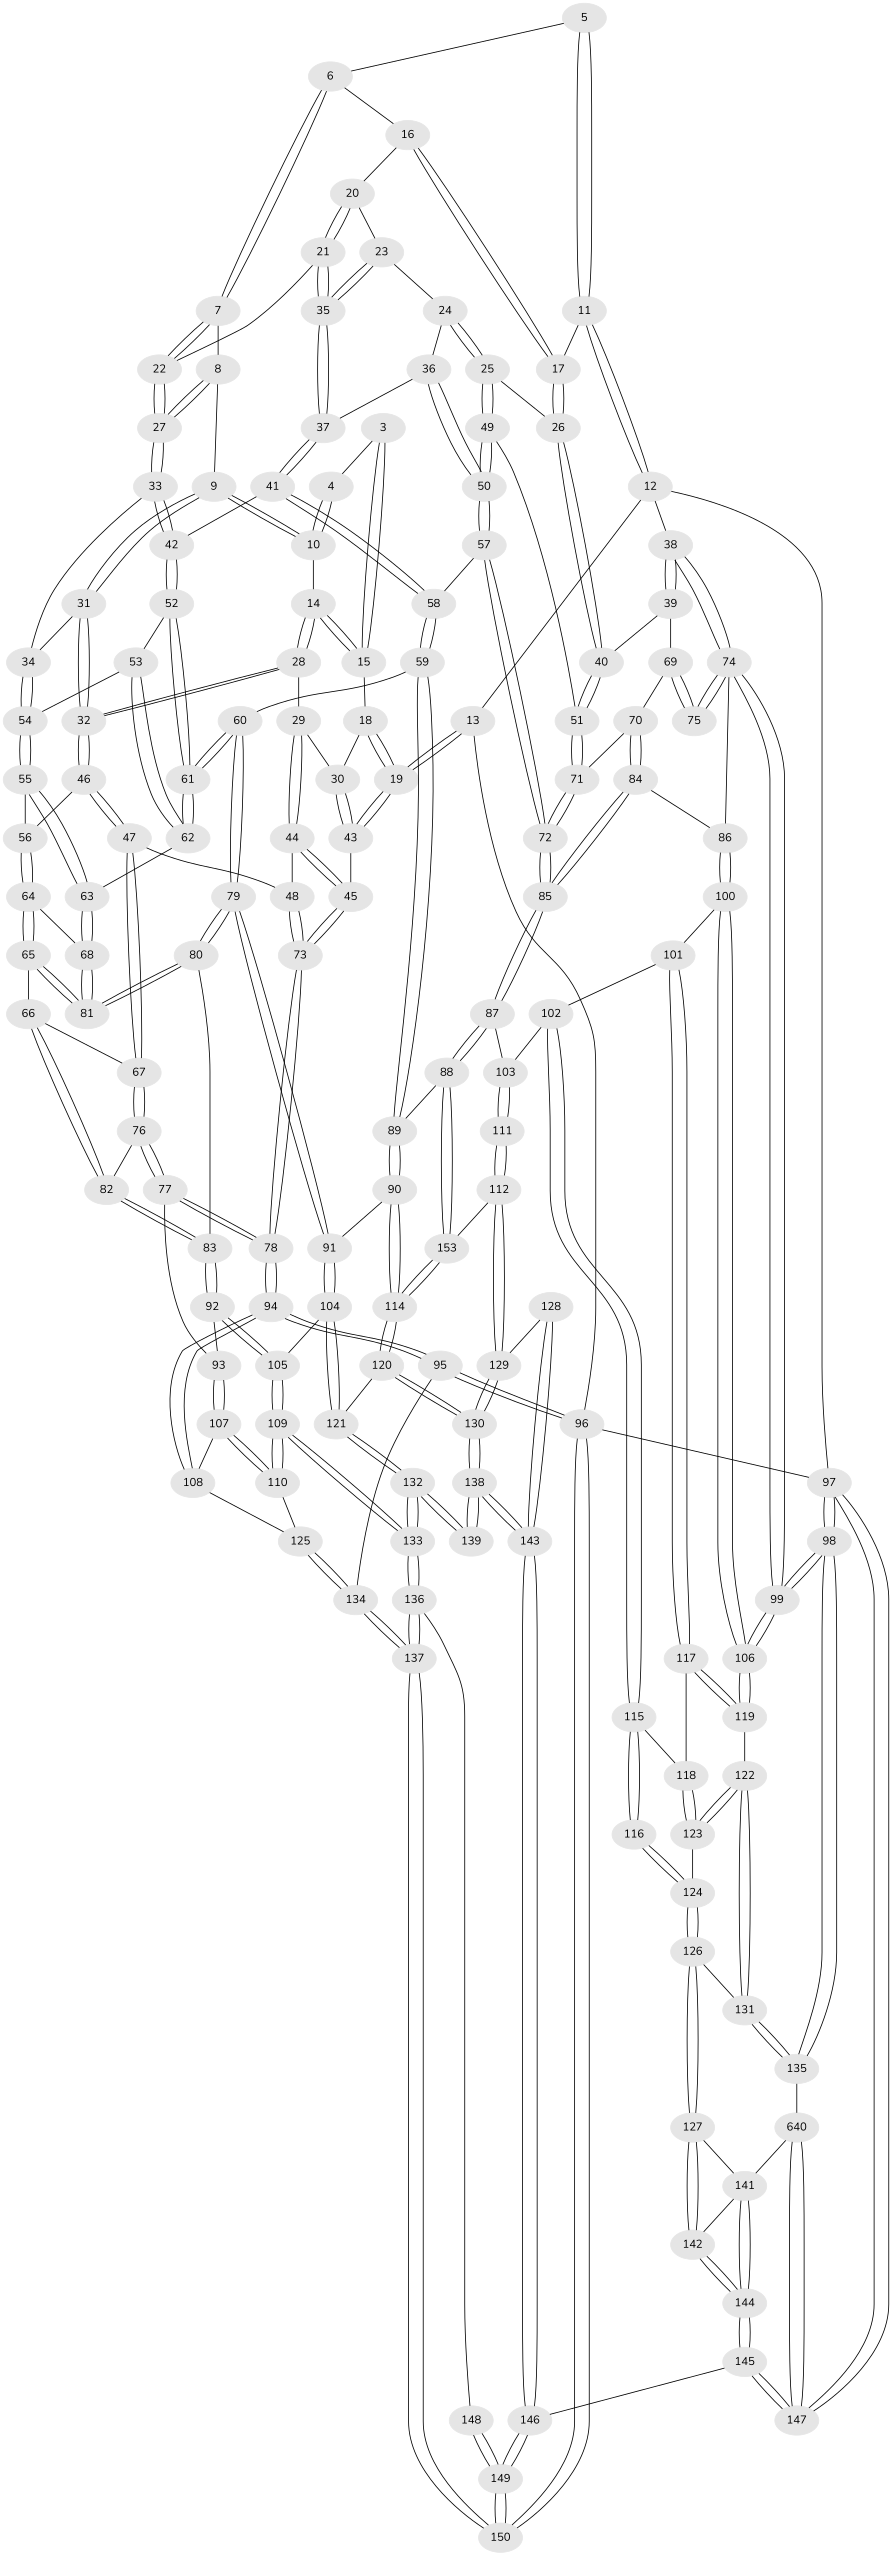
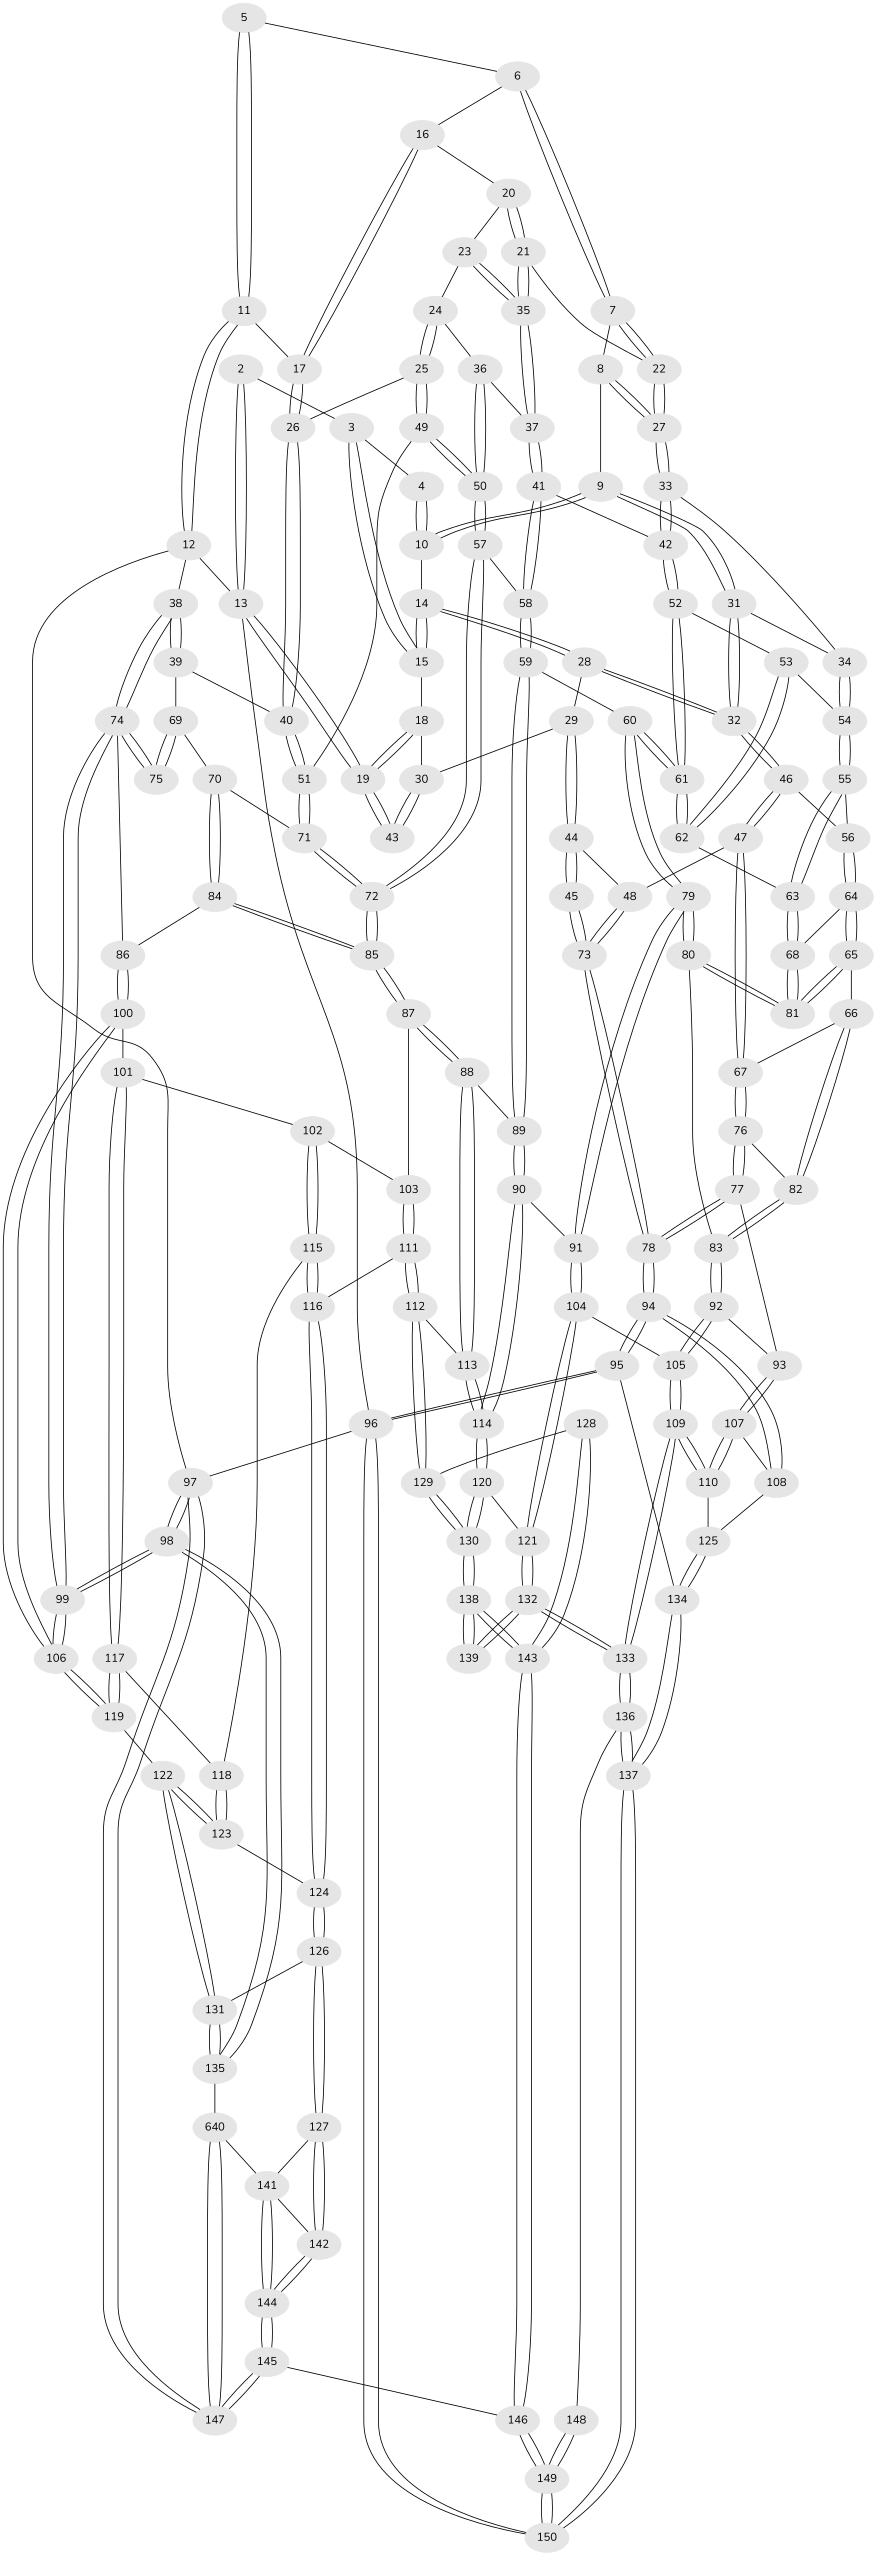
none -> (241, 370)
(351, 868) -> none
(447, 1249) -> (467, 1366)
none -> (364, 1276)
